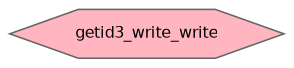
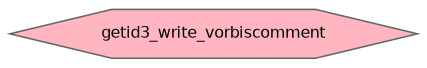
(147, 34) -> (214, 34)
